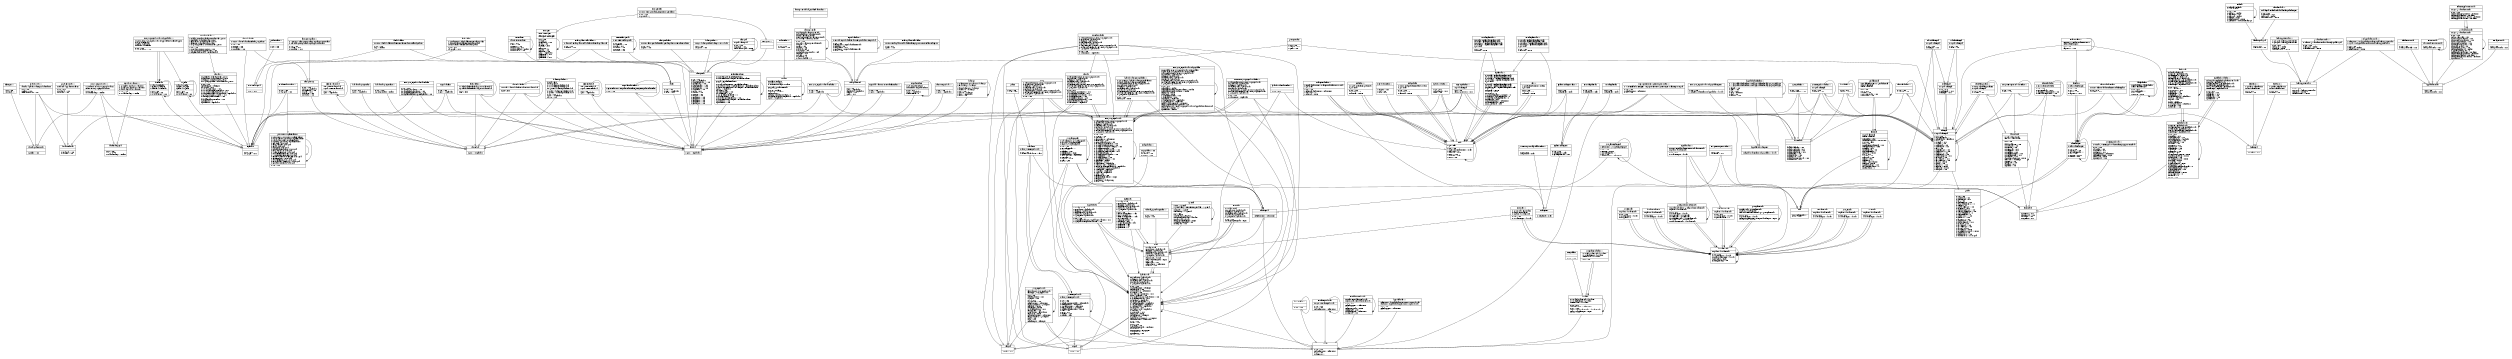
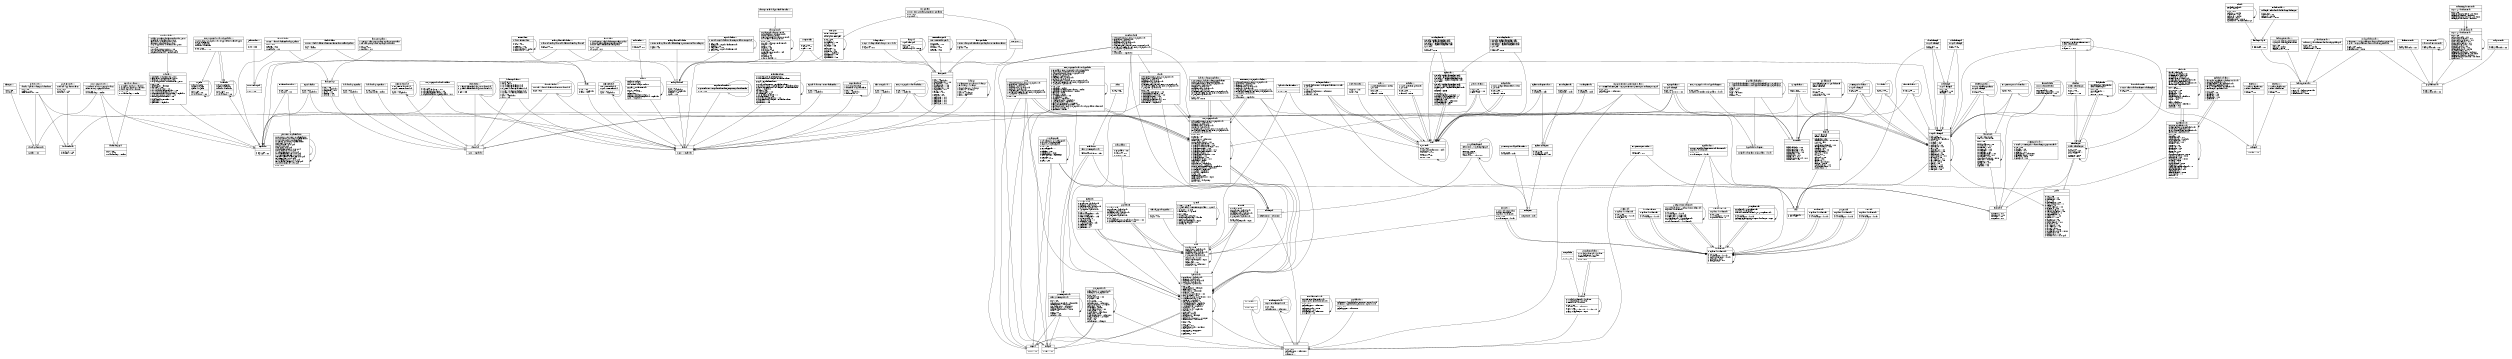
(211, 123) -> none
